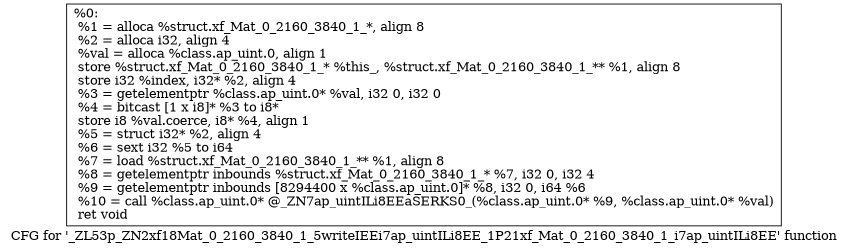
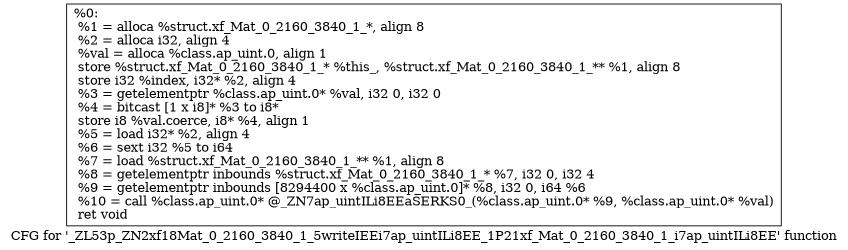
(168, 135) -> (162, 135)
